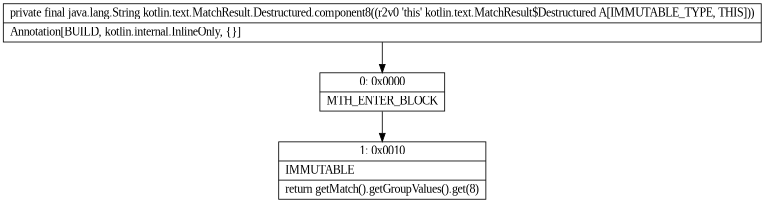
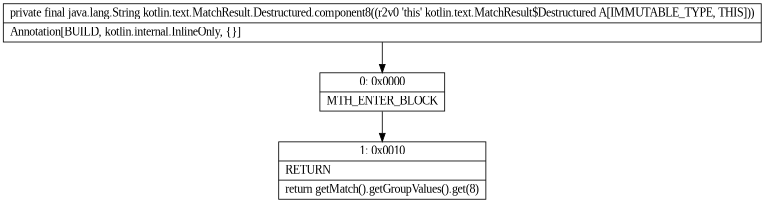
(320, 170) -> (308, 170)
